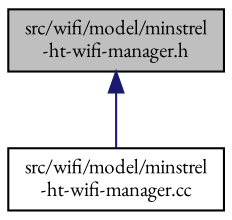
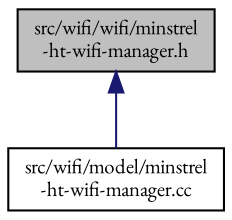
(116, 40) -> (116, 40)
